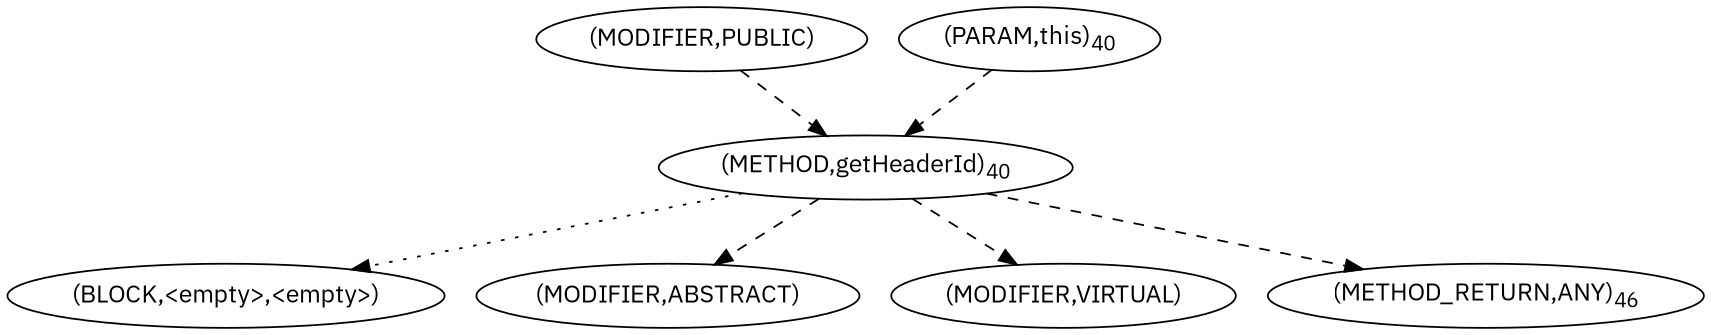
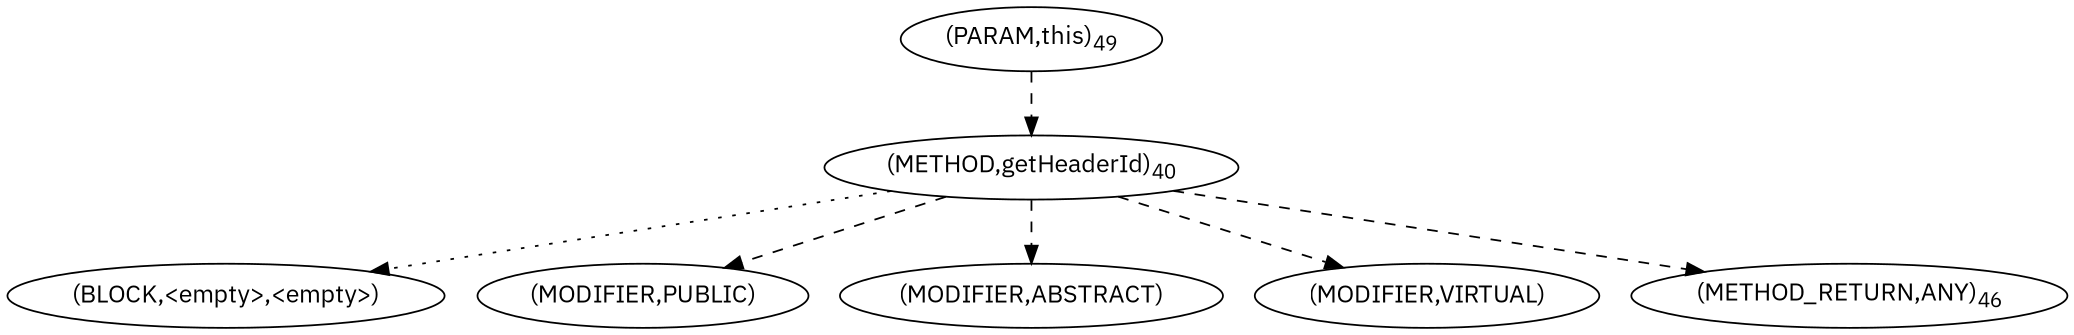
(1104, 37) -> (1105, 37)
(776, 98) -> (844, 230)
